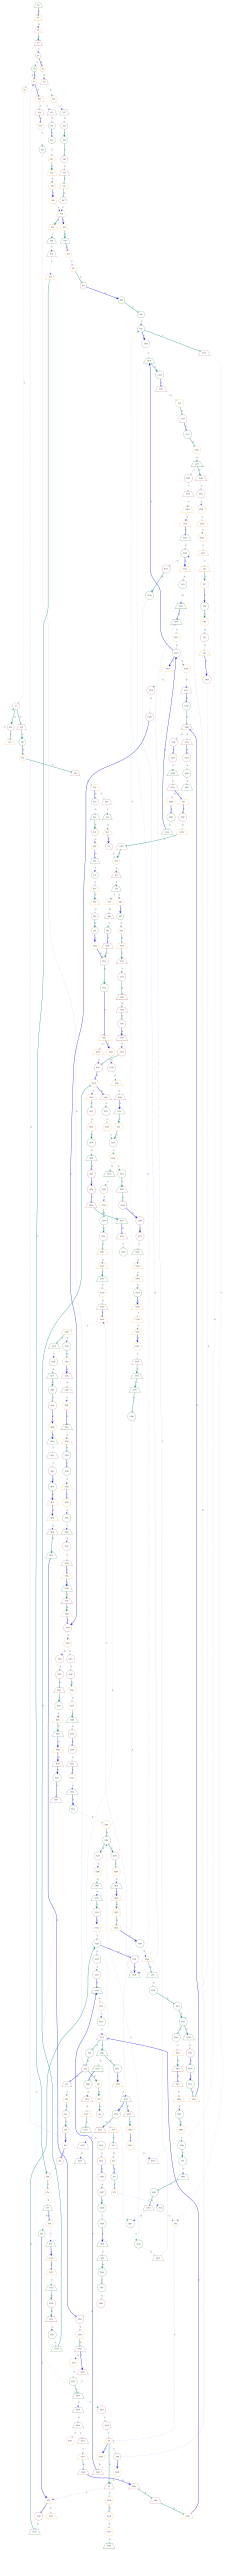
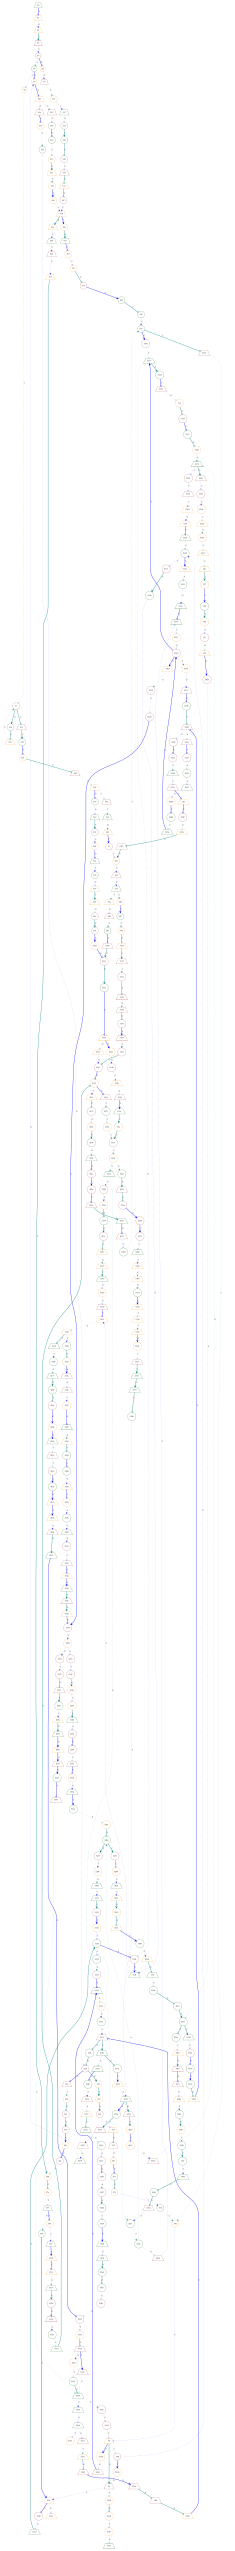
(116, 1891) -> (116, 1891)
